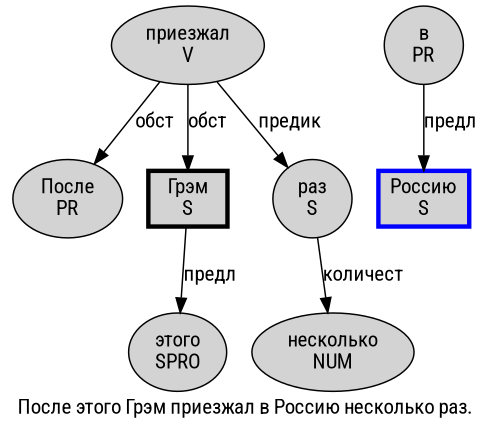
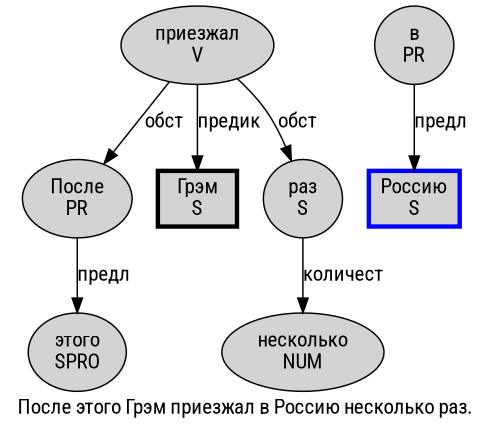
(208, 122) -> (229, 122)
(290, 122) -> (298, 122)
(184, 262) -> (77, 268)
